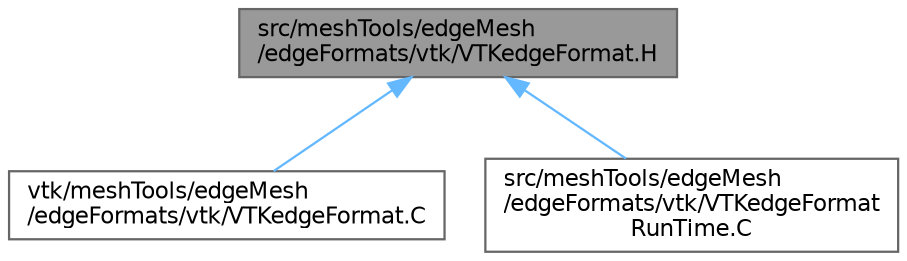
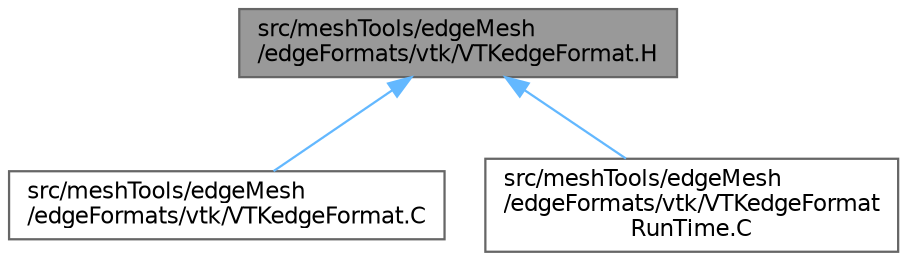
(227, 205) -> (227, 205)
